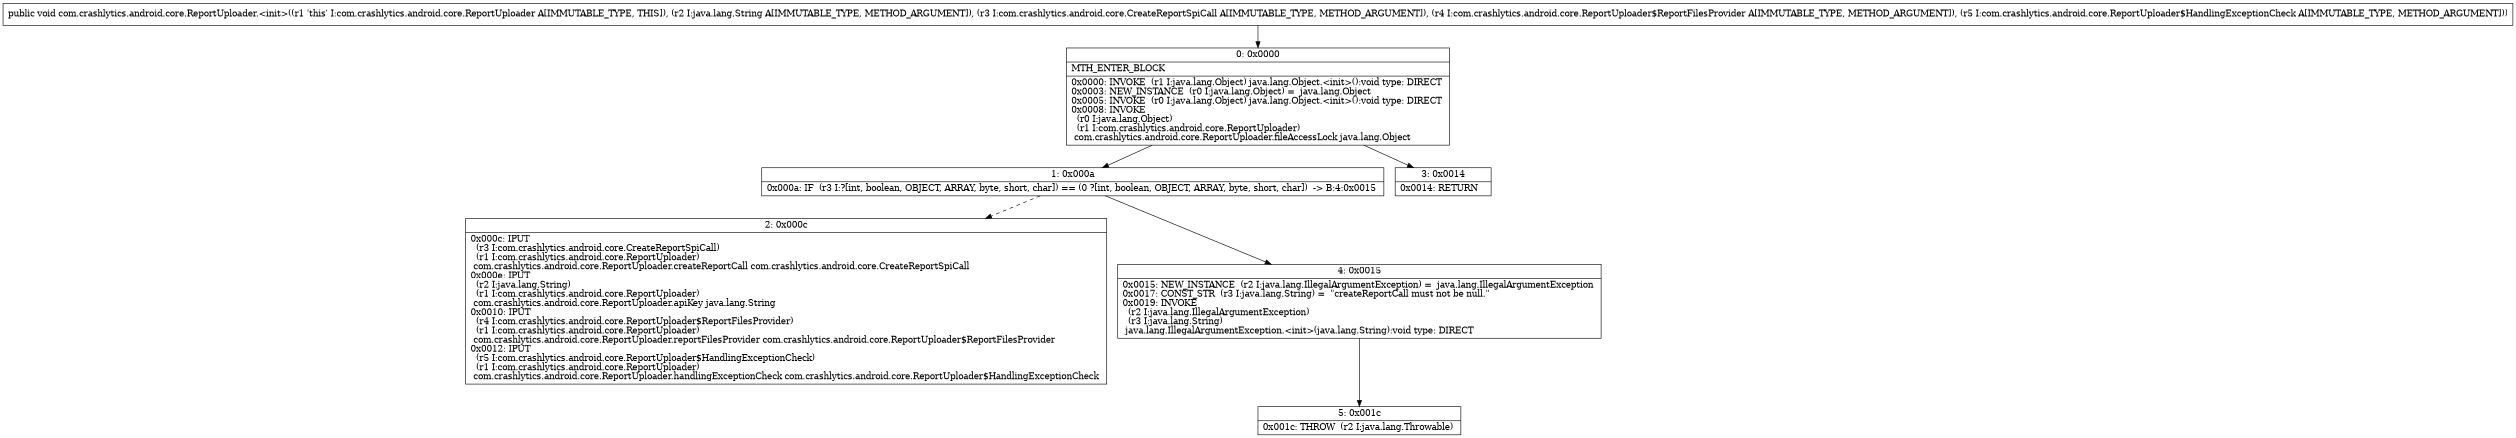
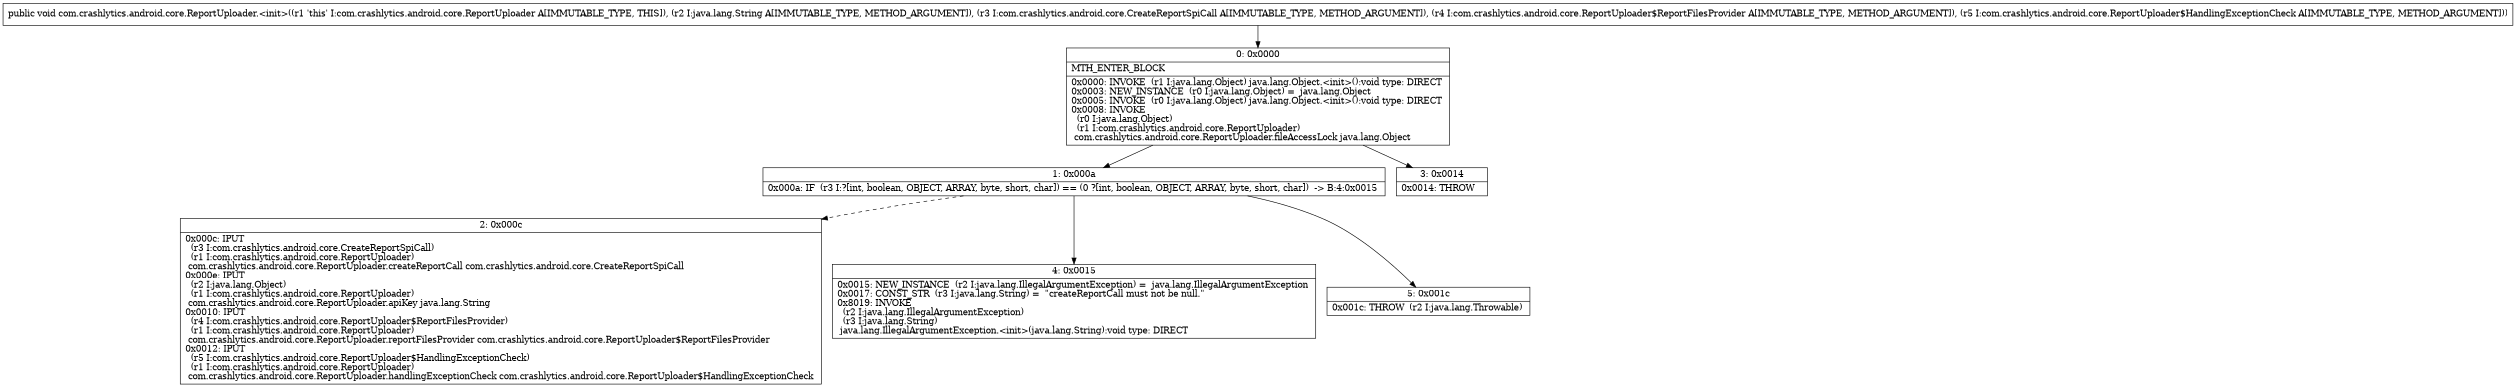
(1443, 189) -> (1442, 189)
(521, 285) -> (236, 285)
(1163, 303) -> (877, 303)
(1359, 369) -> (1337, 226)
